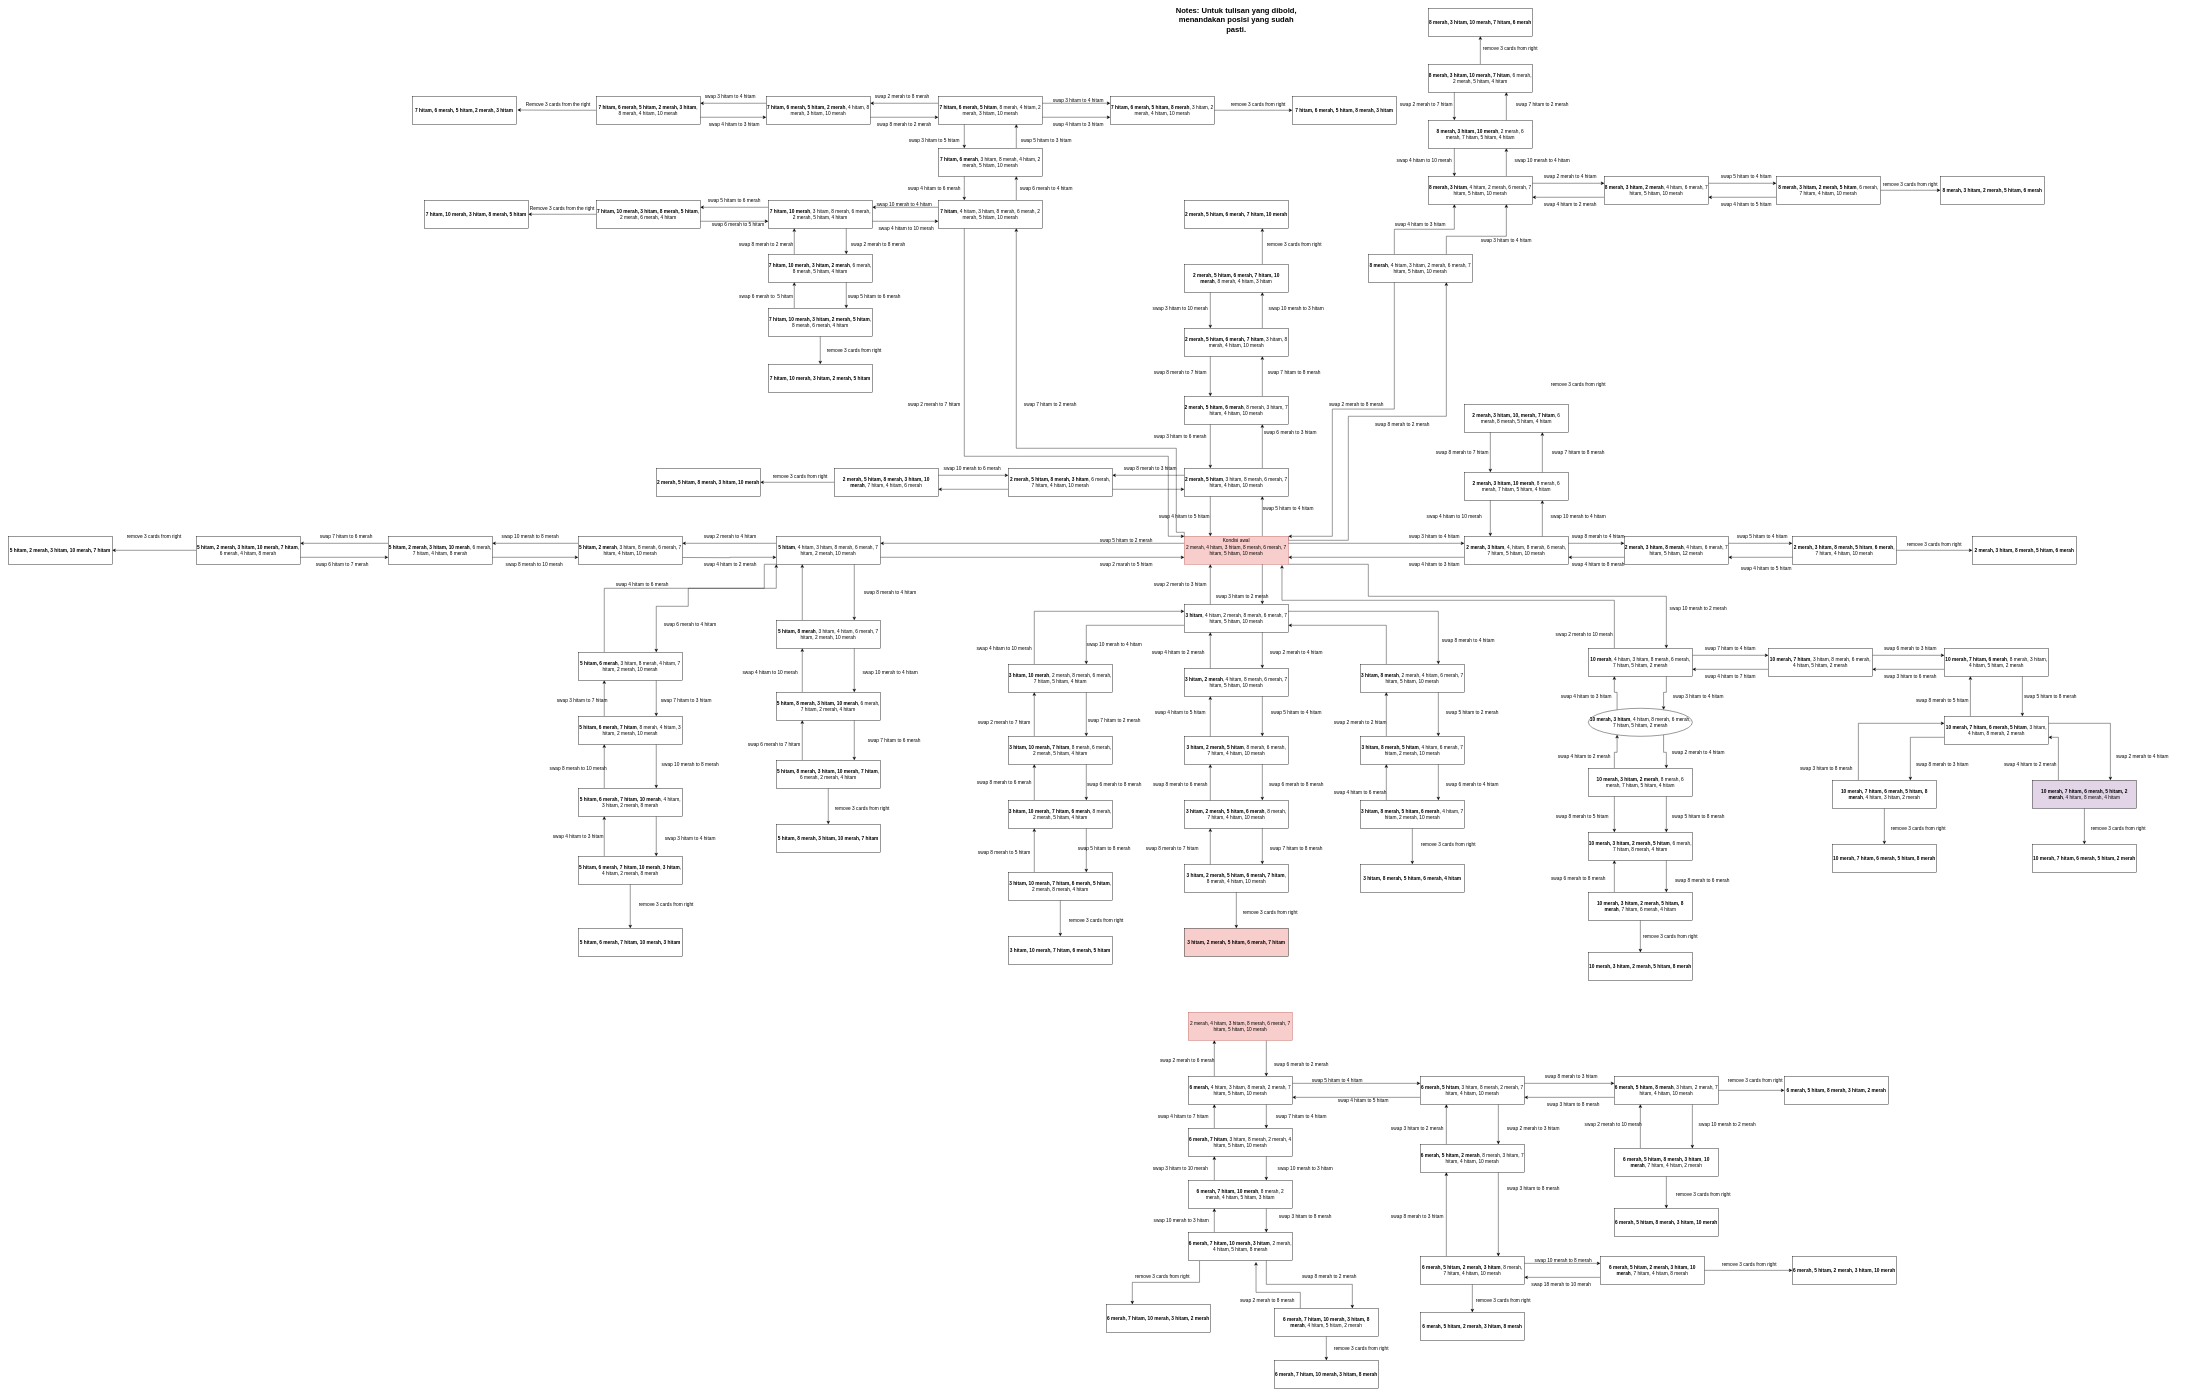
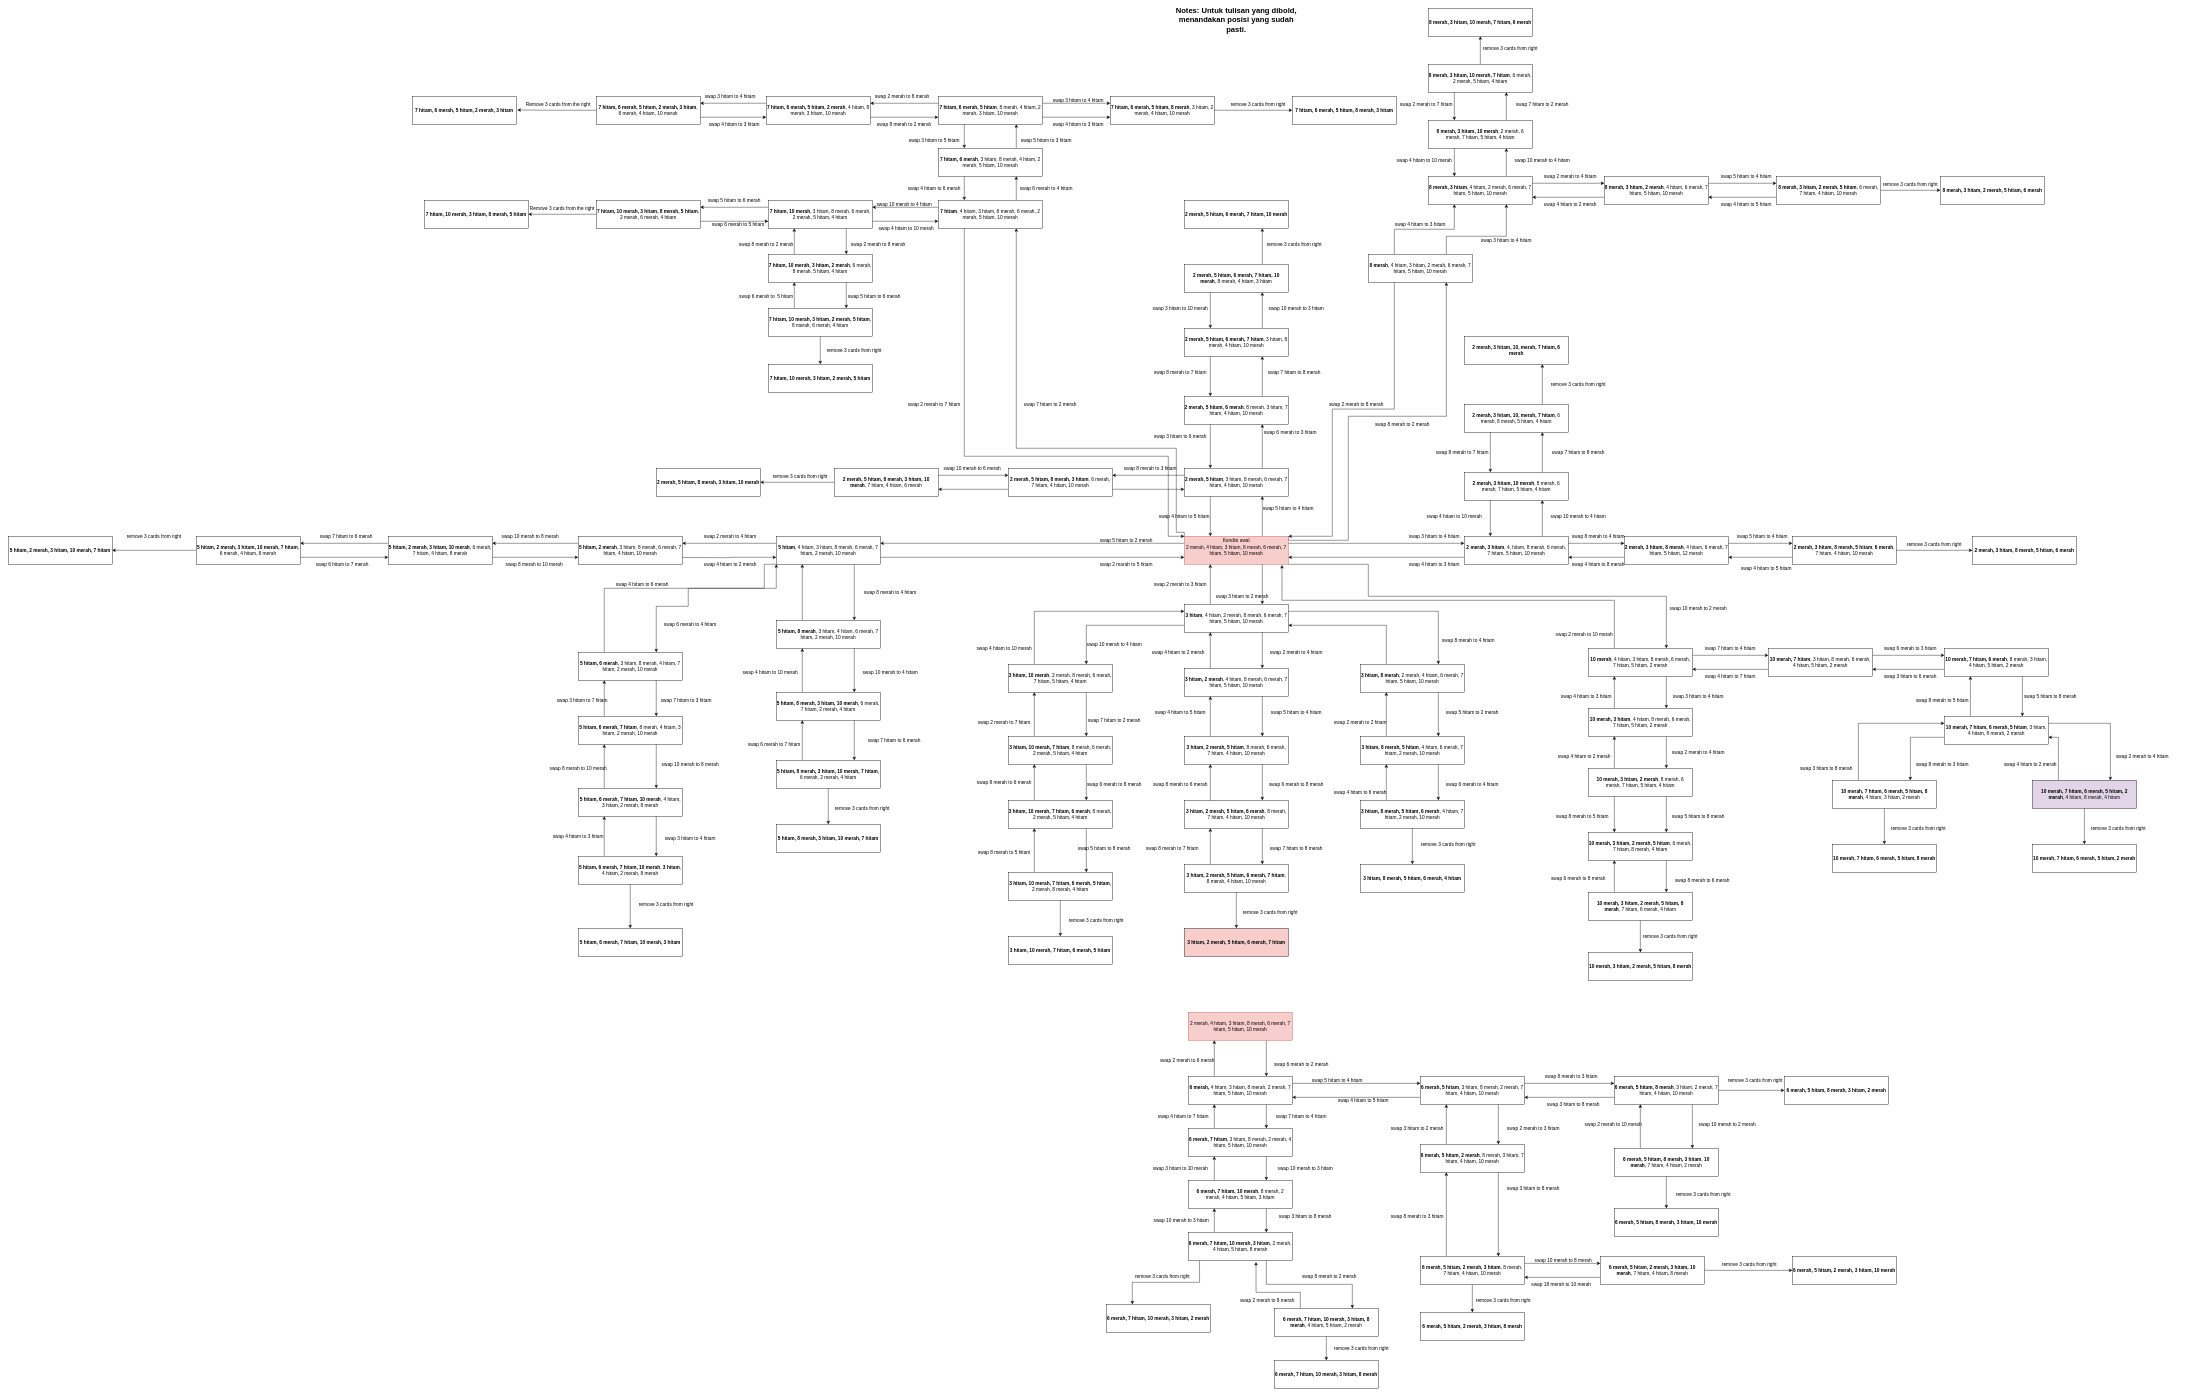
none -> (1516, 350)
none -> (1542, 368)
(1640, 722) -> (1640, 722)
